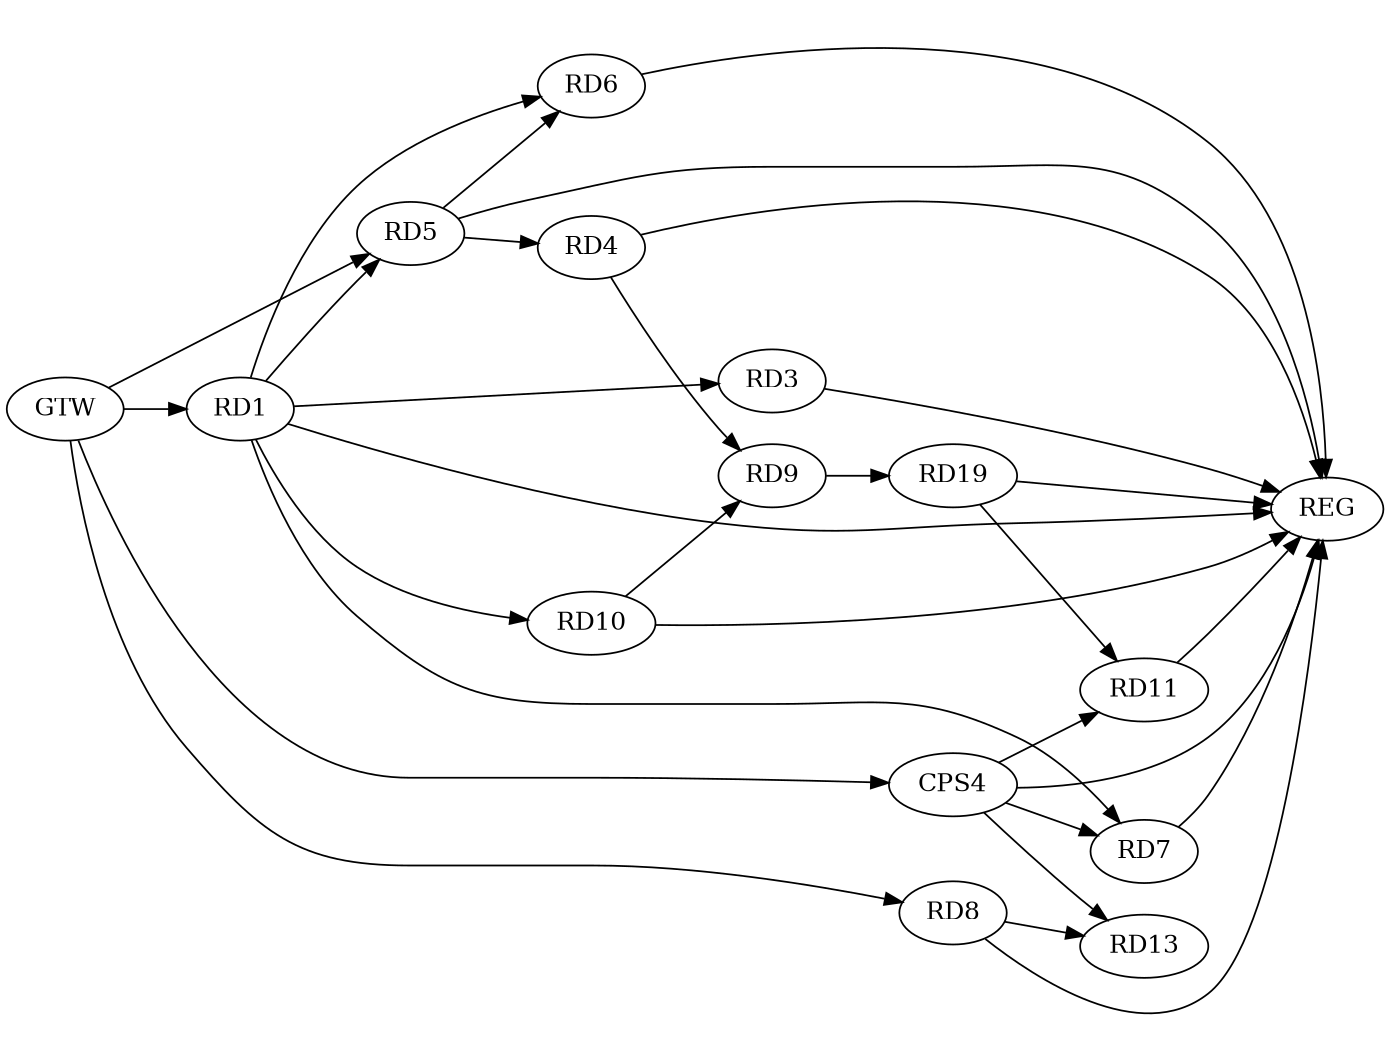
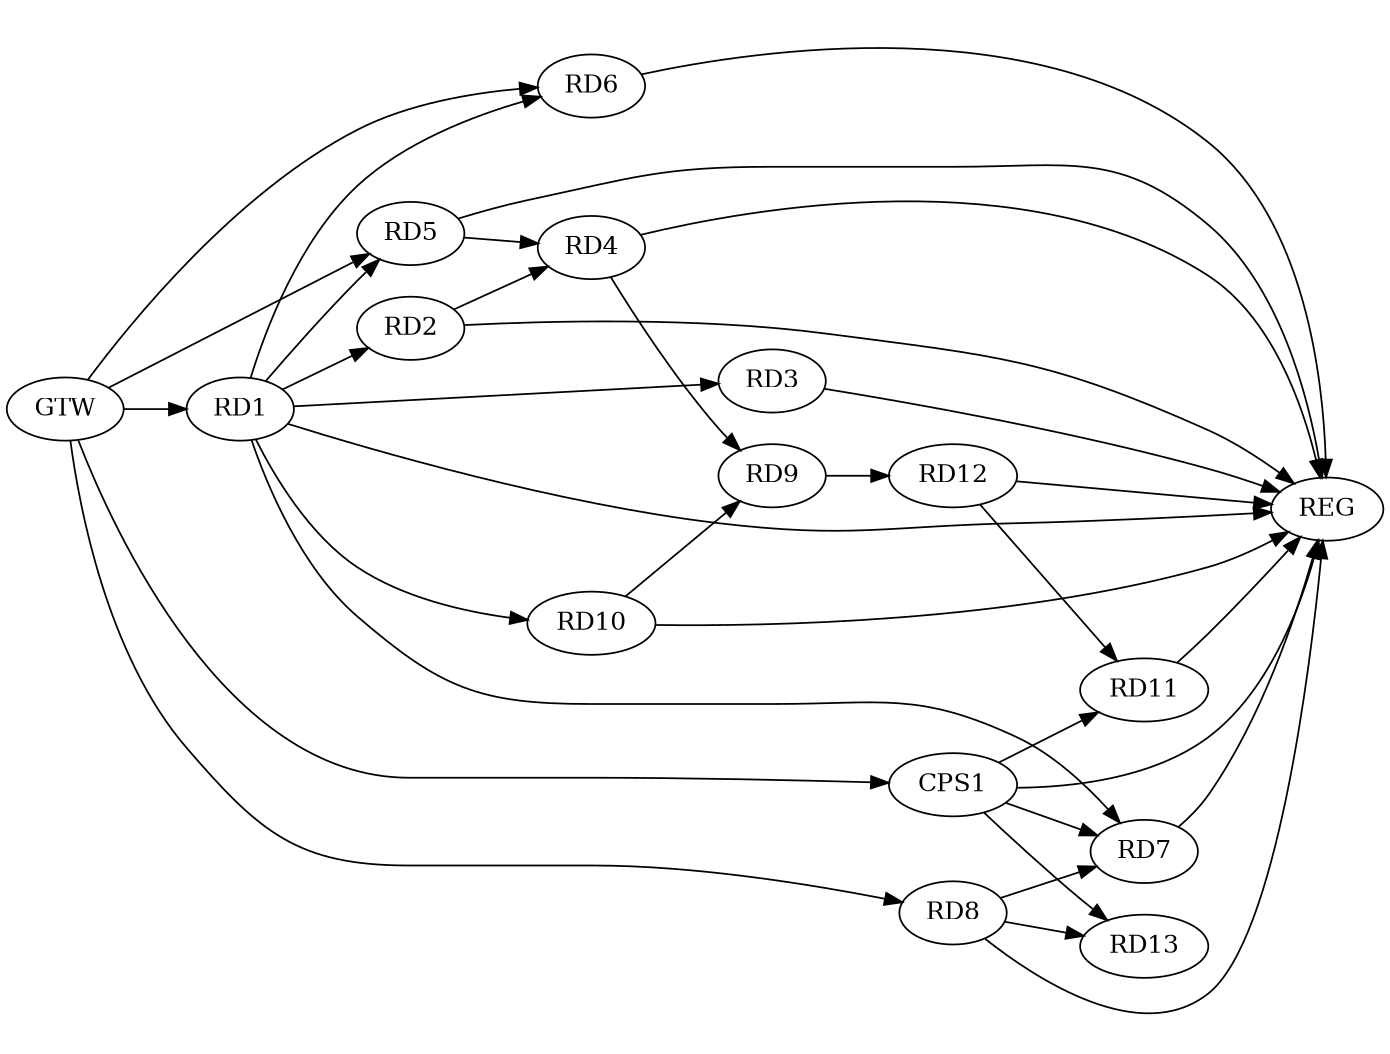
(494, 165) -> (273, 185)
none -> (411, 328)
(953, 476) -> (953, 476)
(953, 785) -> (953, 785)
none -> (1040, 885)
